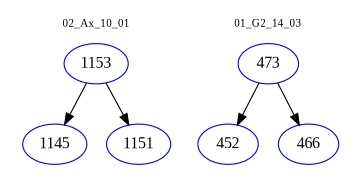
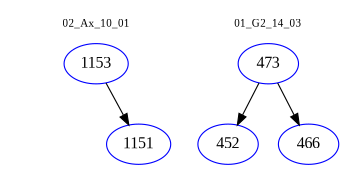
(55, 144) -> none
